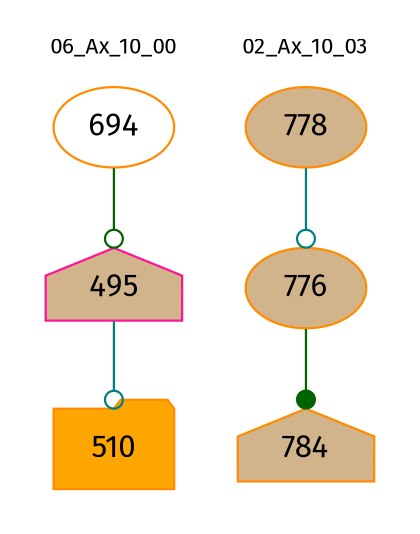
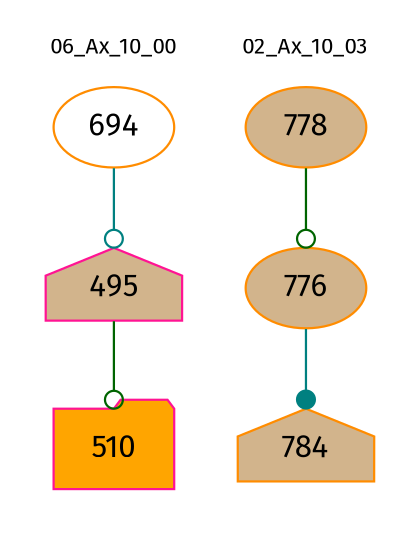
(114, 199) -> (114, 199)
(306, 199) -> (306, 199)
(114, 356) -> (114, 356)
(306, 360) -> (306, 360)
(114, 449) -> (114, 449)
